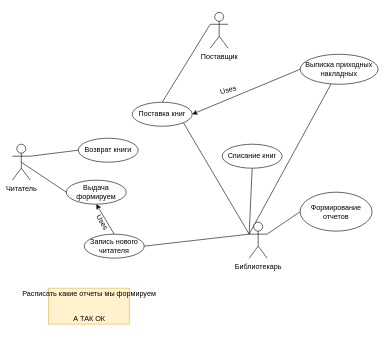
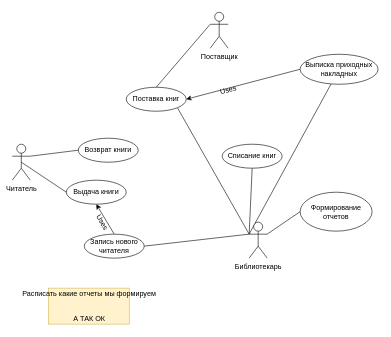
(162, 114) -> (156, 99)
(96, 192) -> (96, 192)
